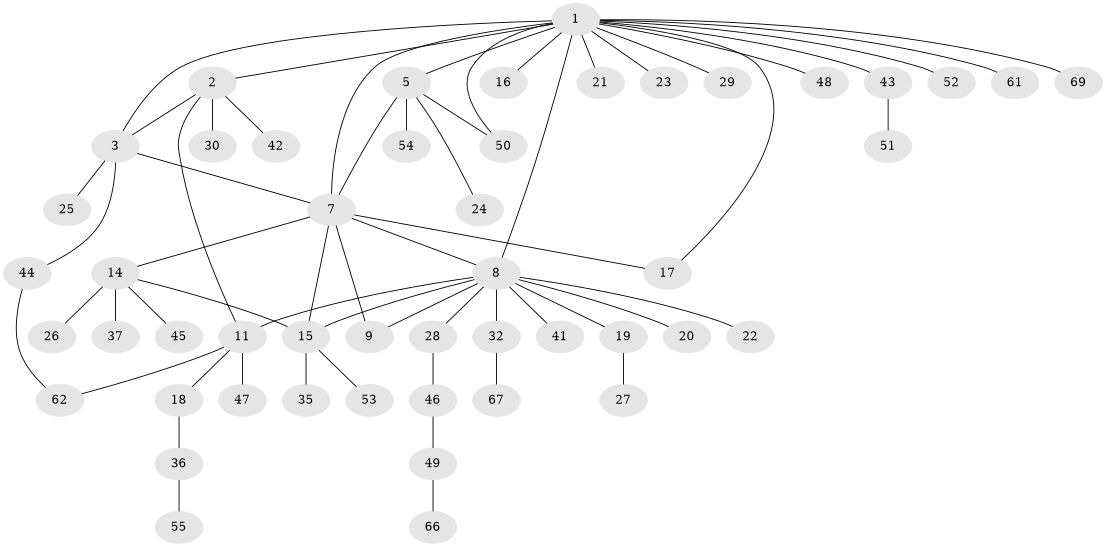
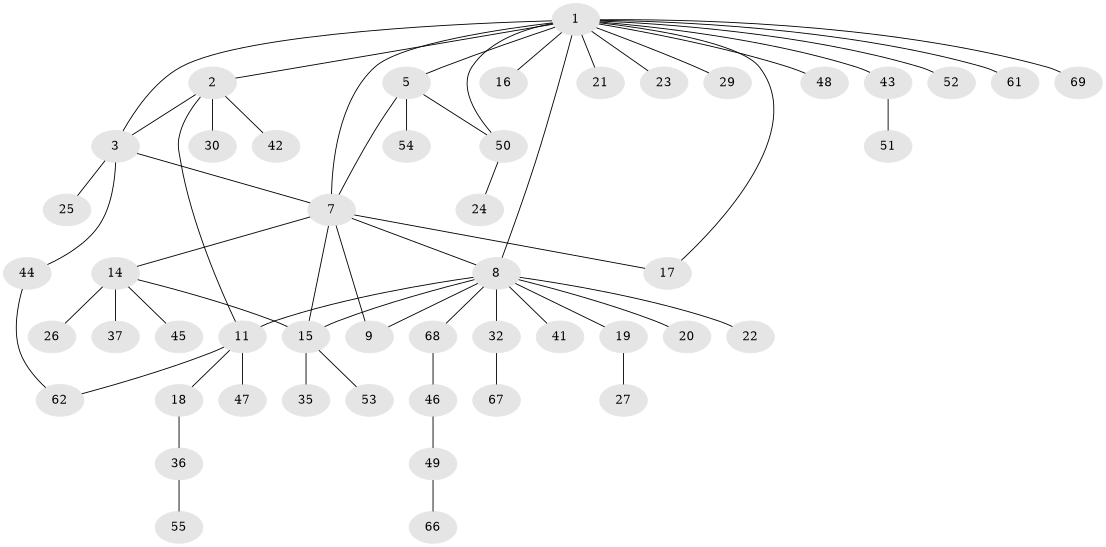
(447, 145) -> (492, 178)
(433, 337) -> (433, 337)
